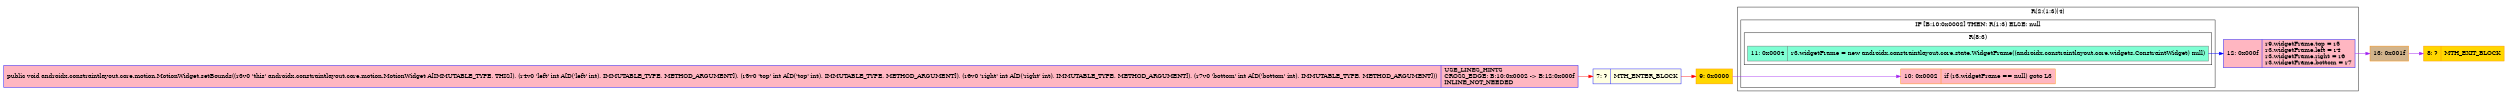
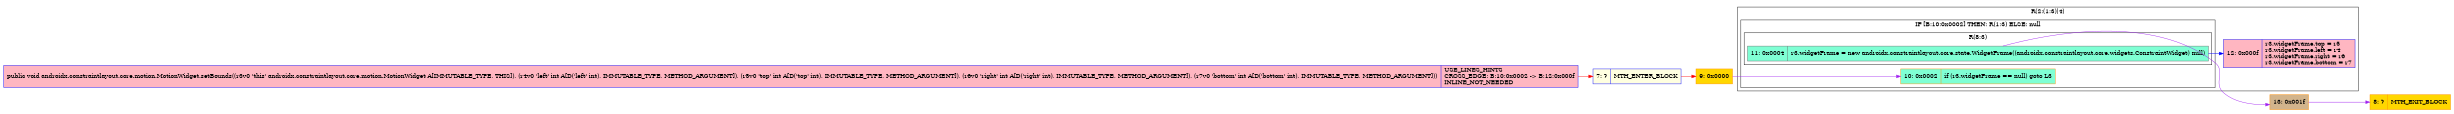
(2303, 44) -> (2303, 44)
(2361, 54) -> (2150, 35)
(1978, 76) -> (1978, 76)
